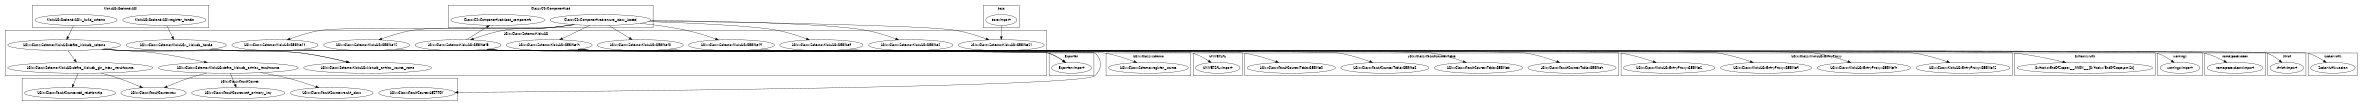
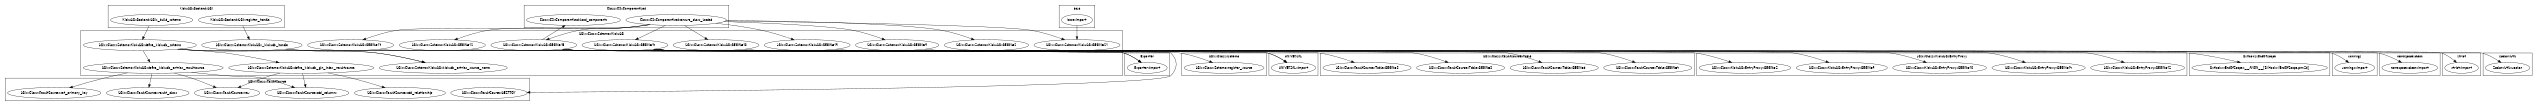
none -> (970, 51)
(2085, 56) -> (2260, 56)
none -> (1940, 68)
none -> (307, 93)
